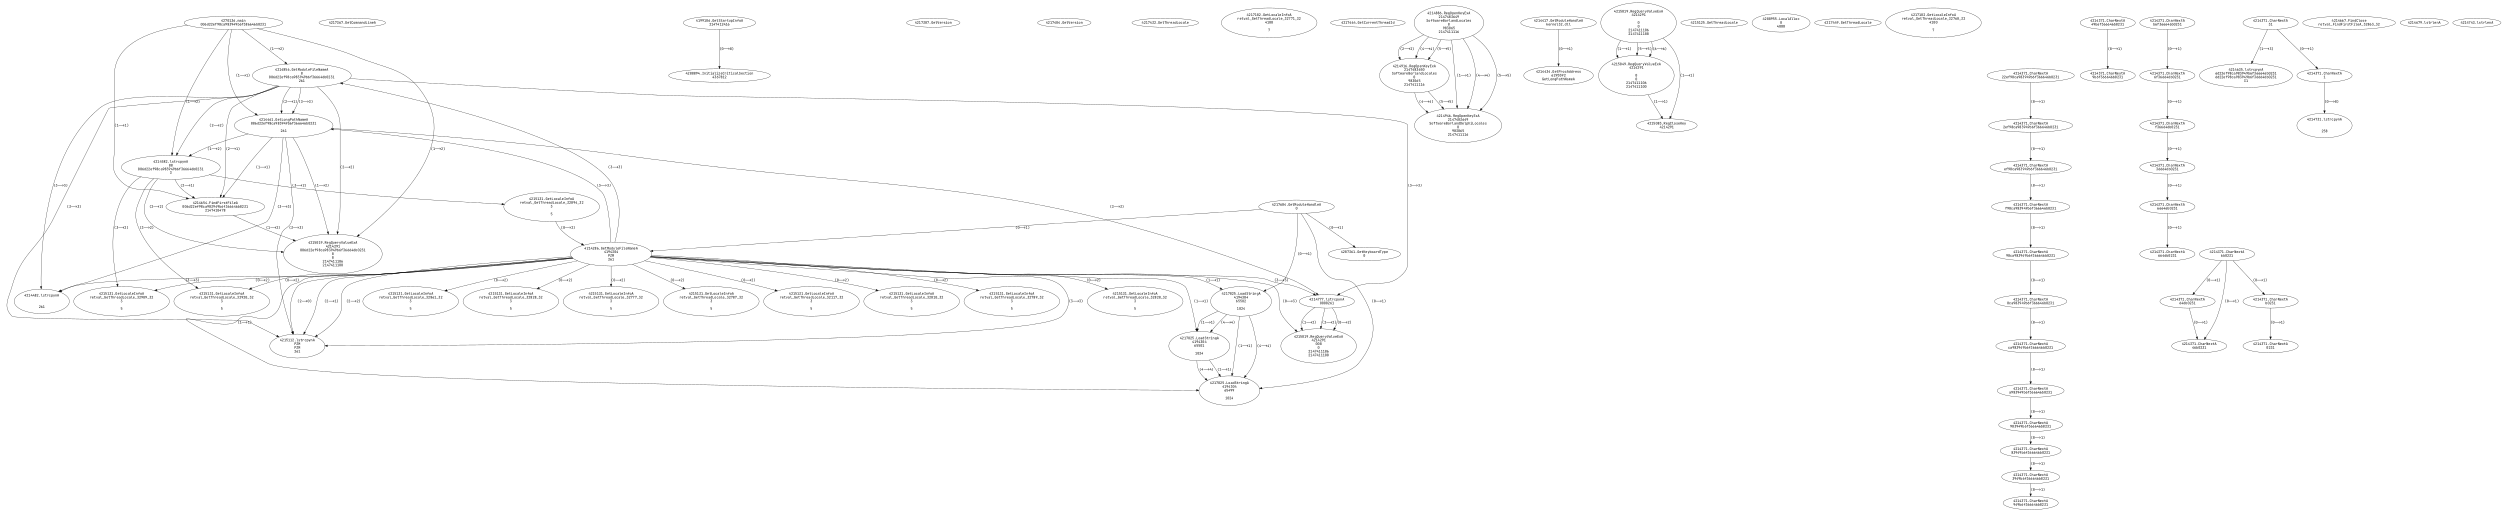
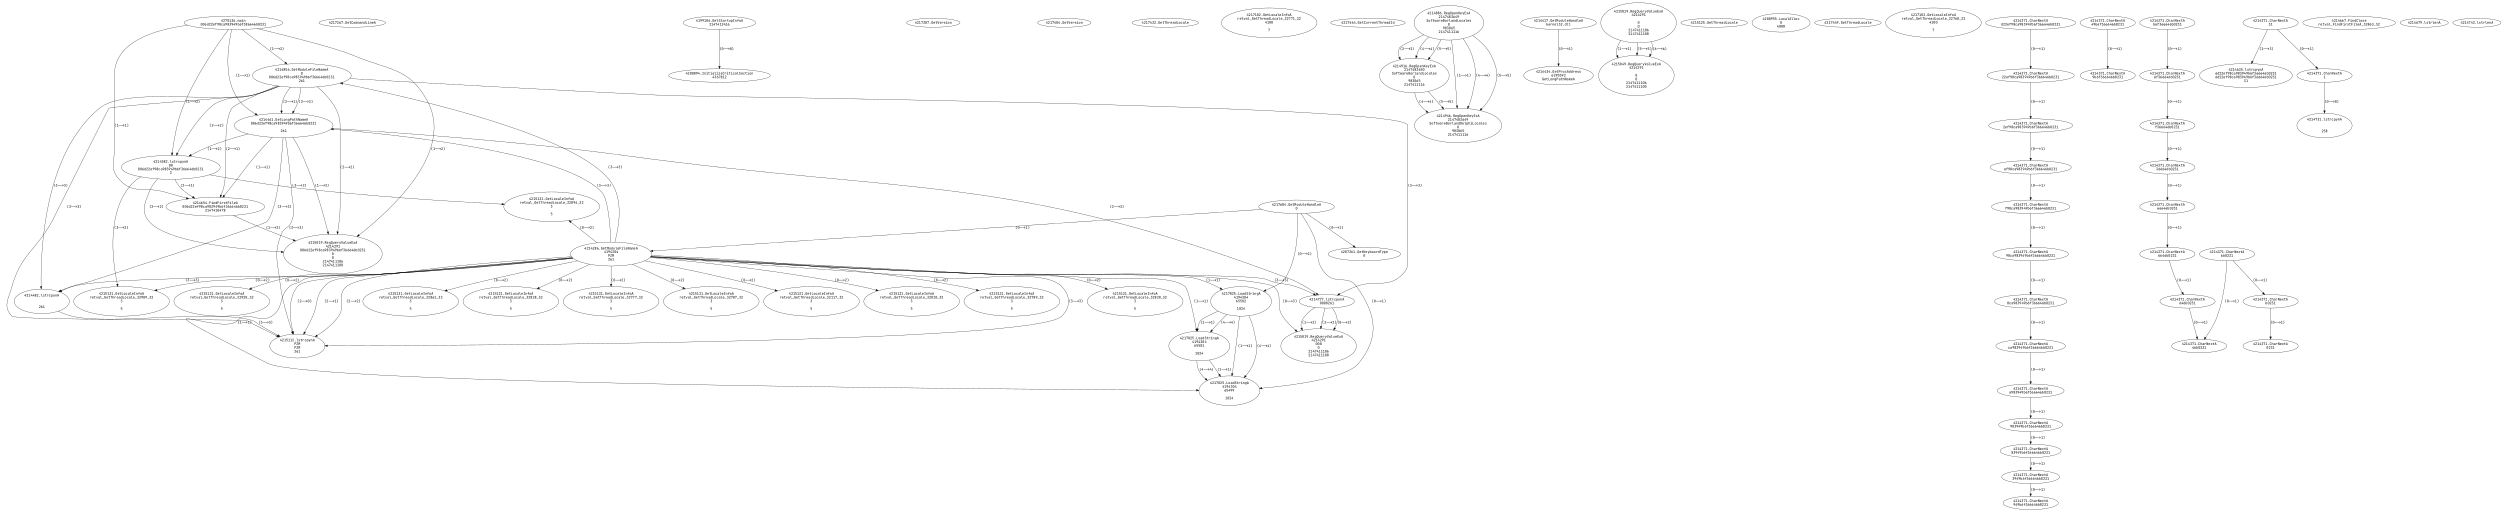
none -> (2031, 23)
(1667, 125) -> none
(567, 235) -> (584, 232)
(146, 241) -> none
(2208, 276) -> (2175, 277)
none -> (170, 317)
